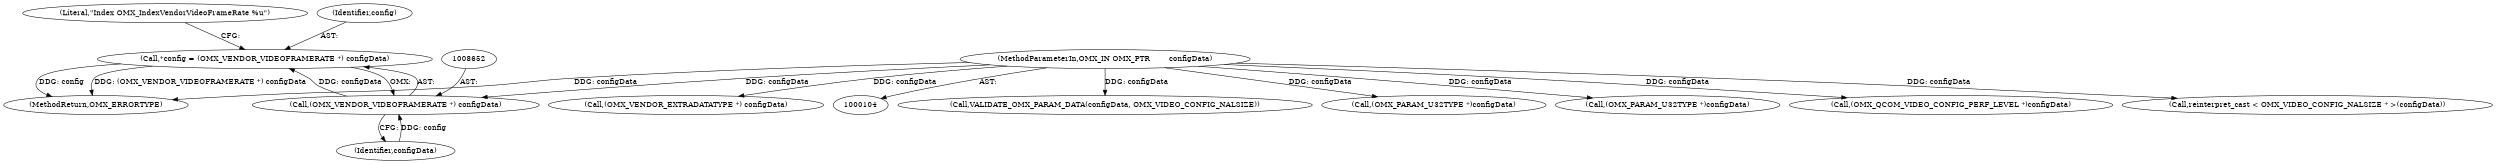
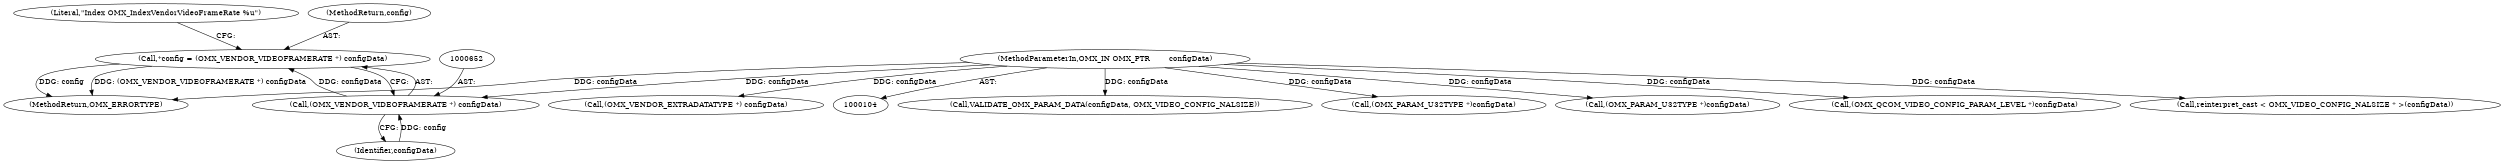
(365, 13) -> (369, 13)
(469, 59) -> (467, 59)
(402, 82) -> (401, 82)
(1951, 105) -> (1955, 105)
